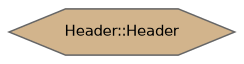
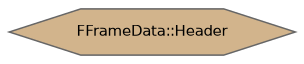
(122, 32) -> (152, 32)
